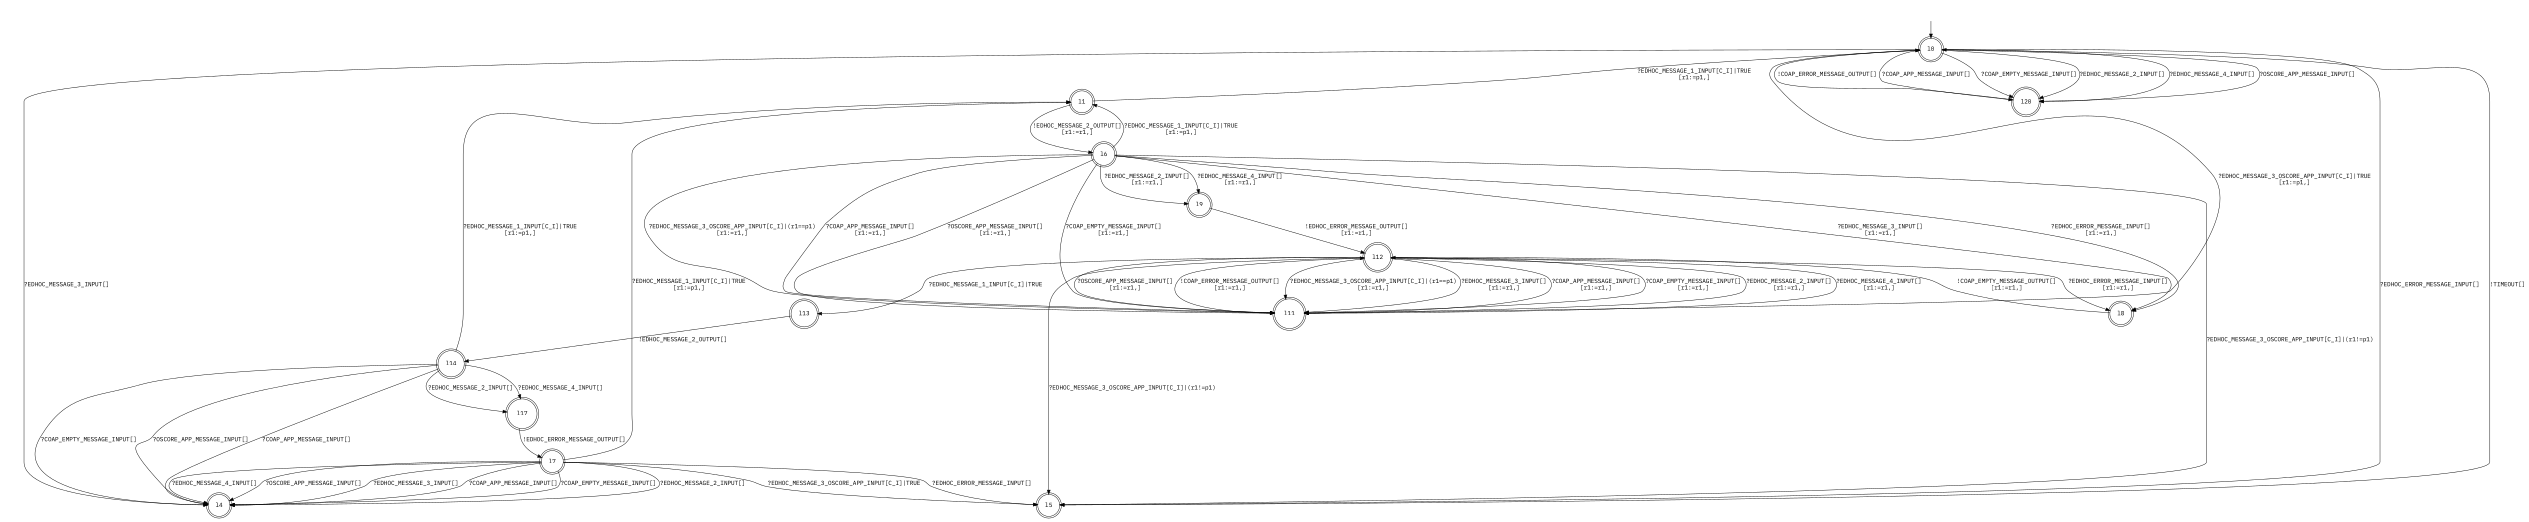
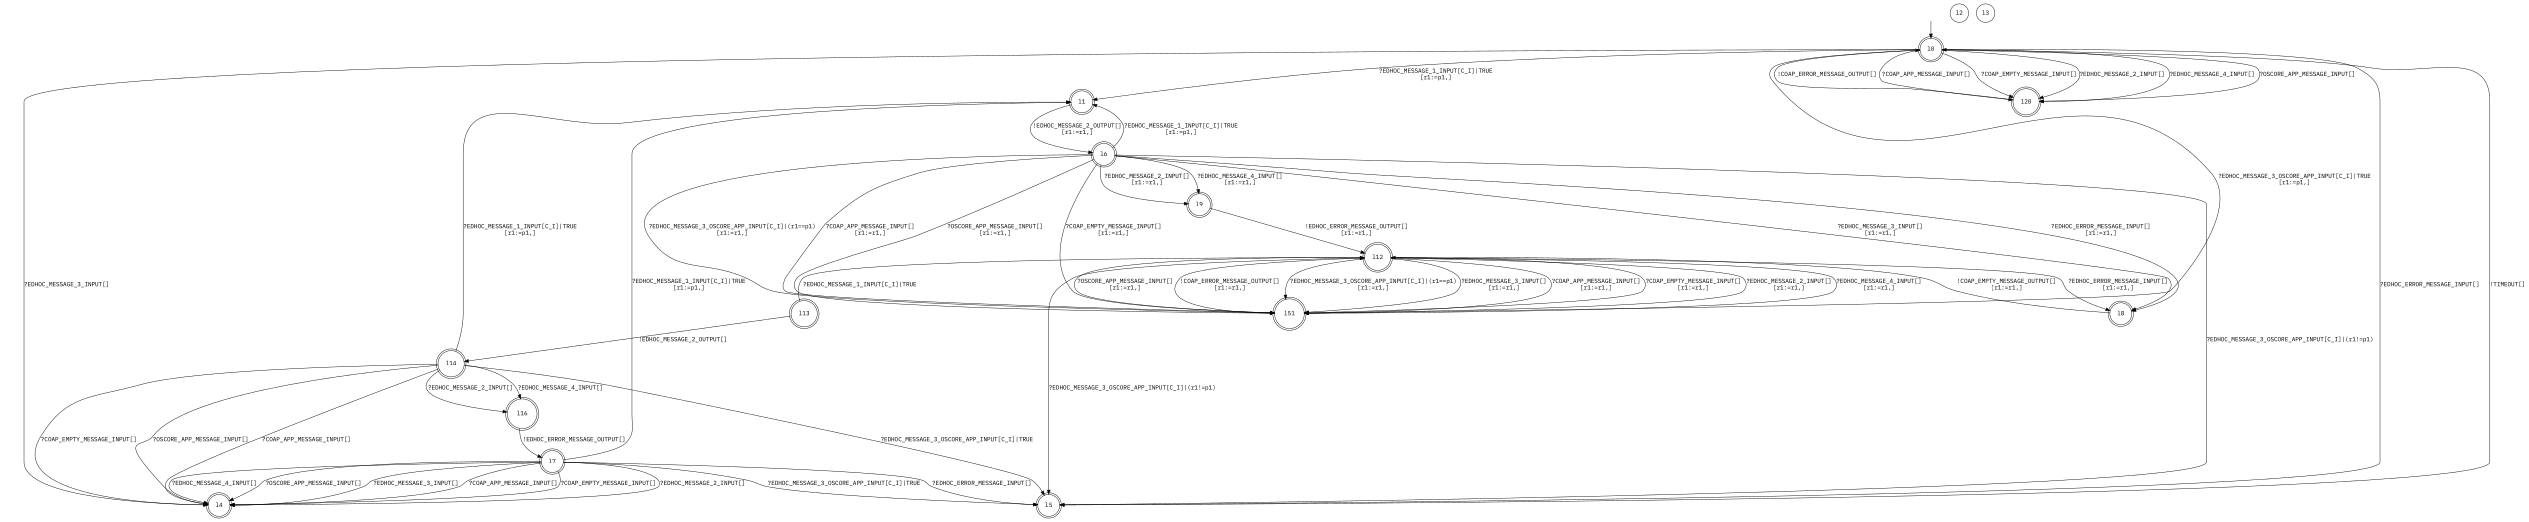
none -> (1959, 13)
none -> (1986, 13)
(1505, 80) -> (1508, 60)
(1087, 262) -> (1069, 260)
(1289, 314) -> (1289, 314)
(522, 414) -> (522, 414)
none -> (757, 416)
